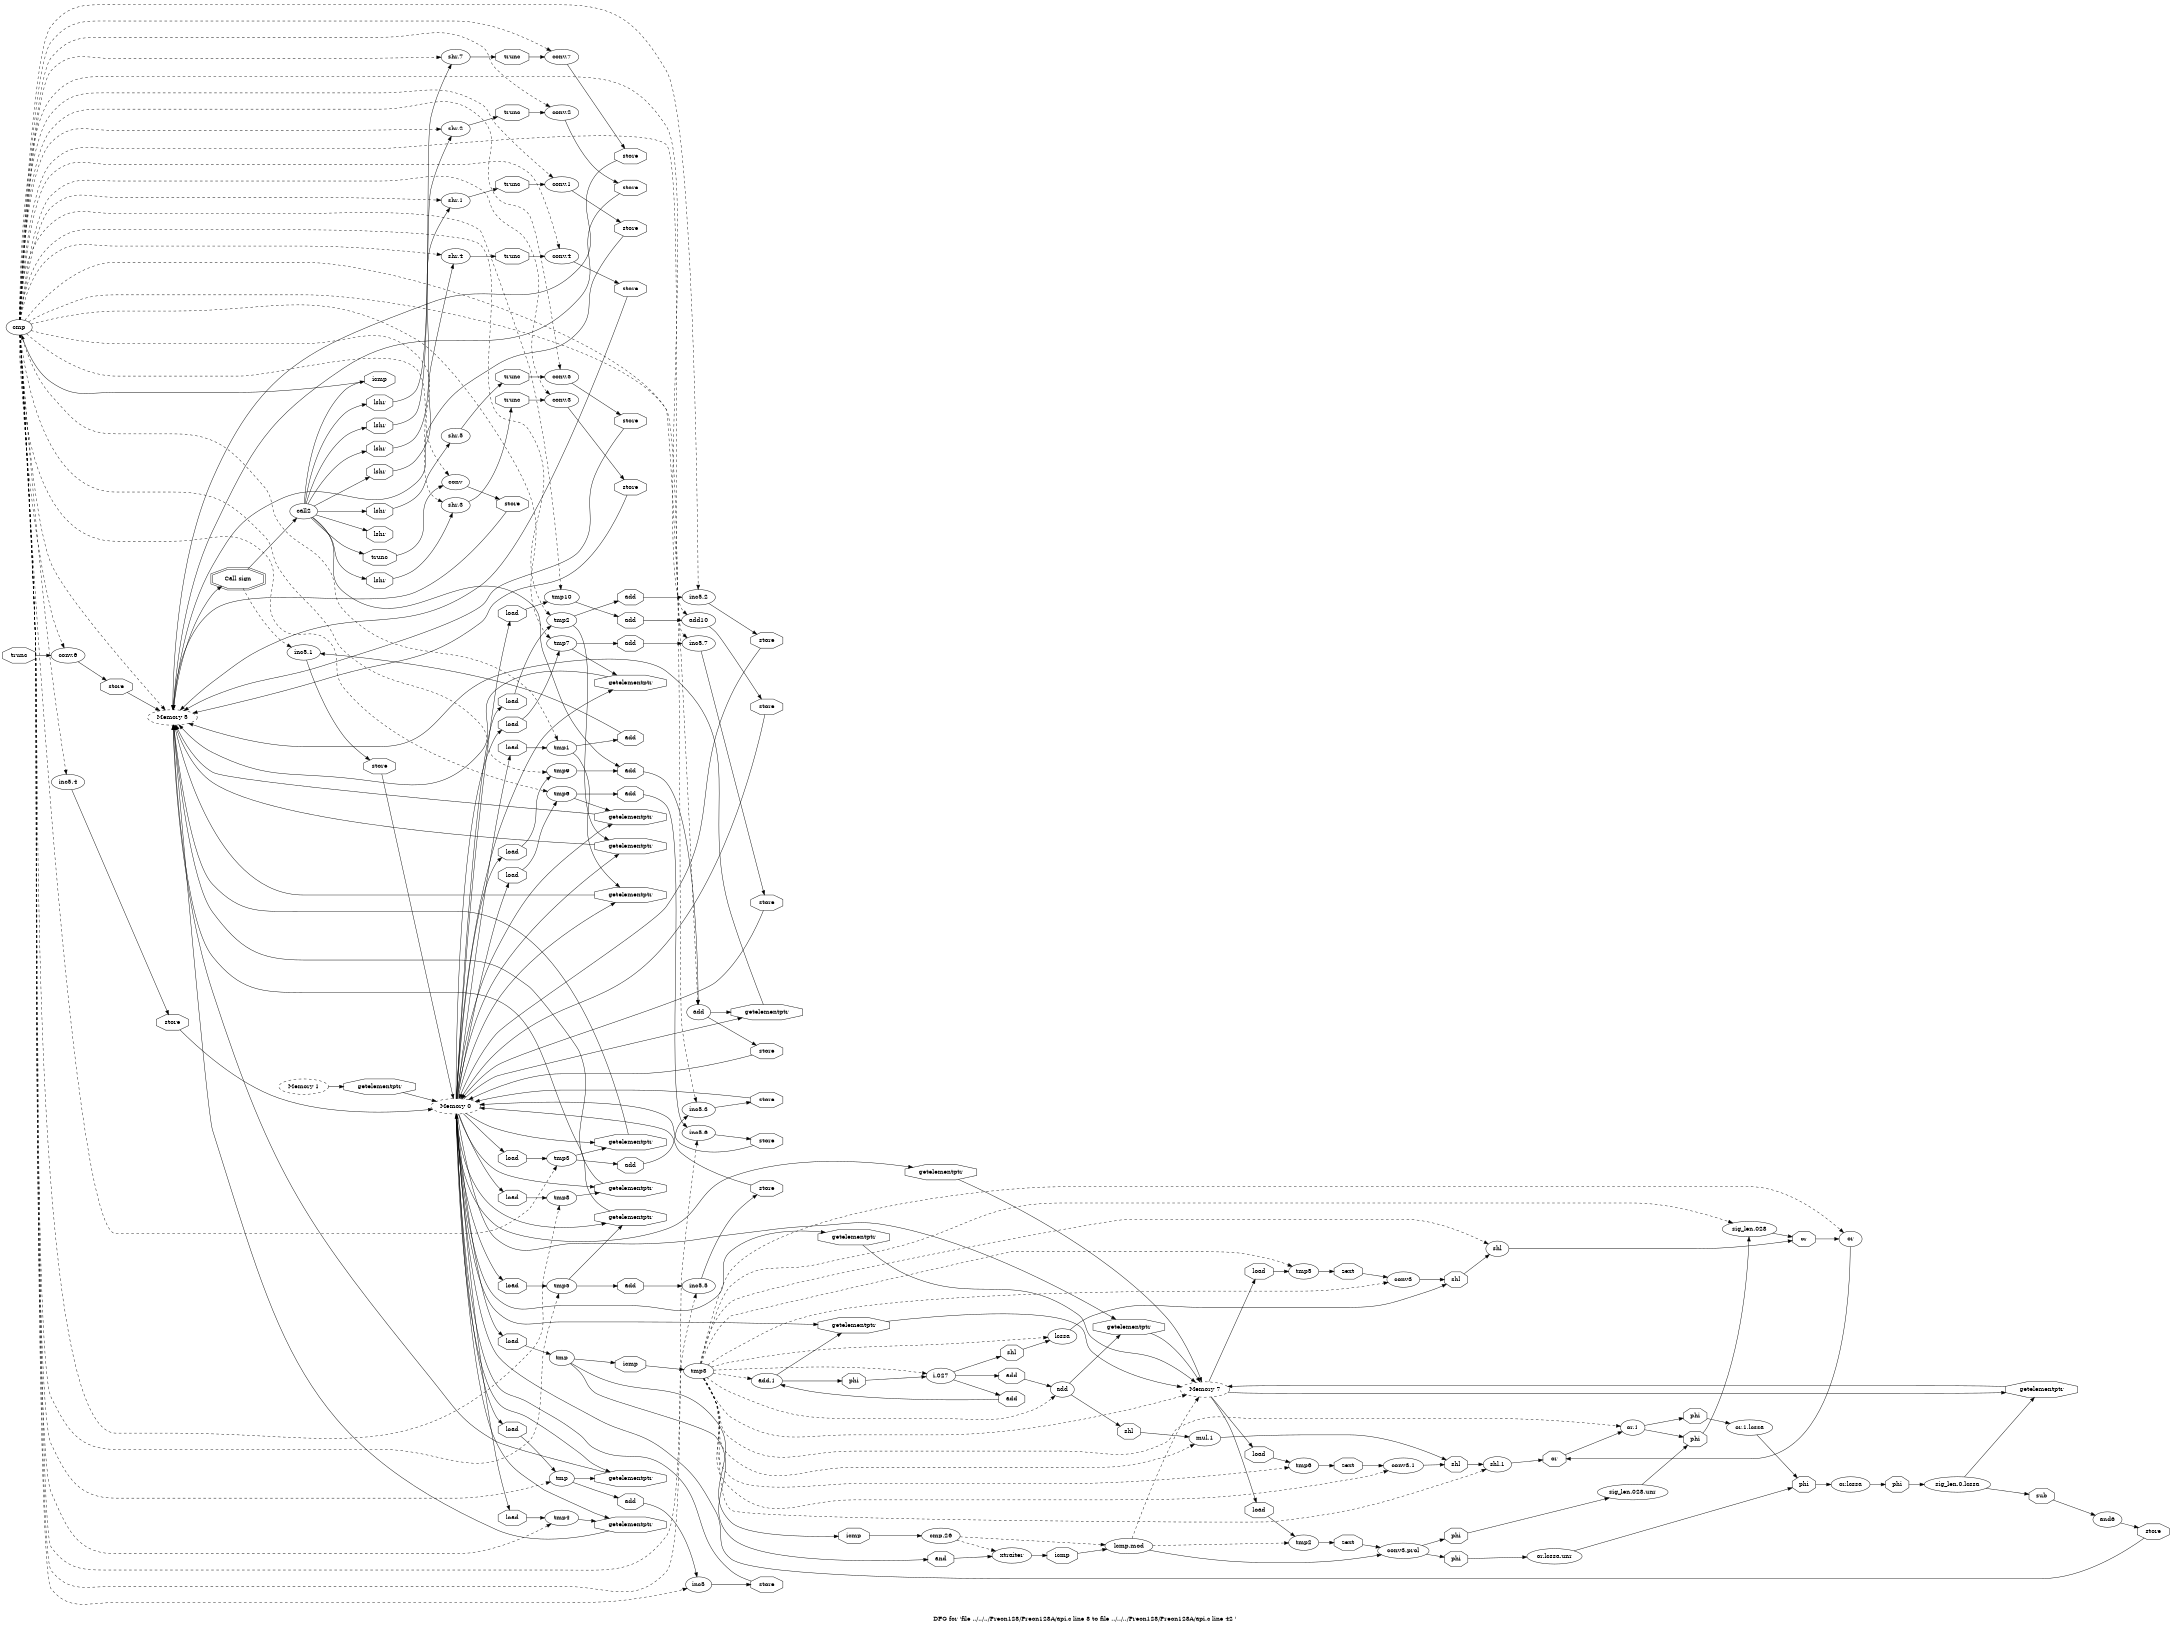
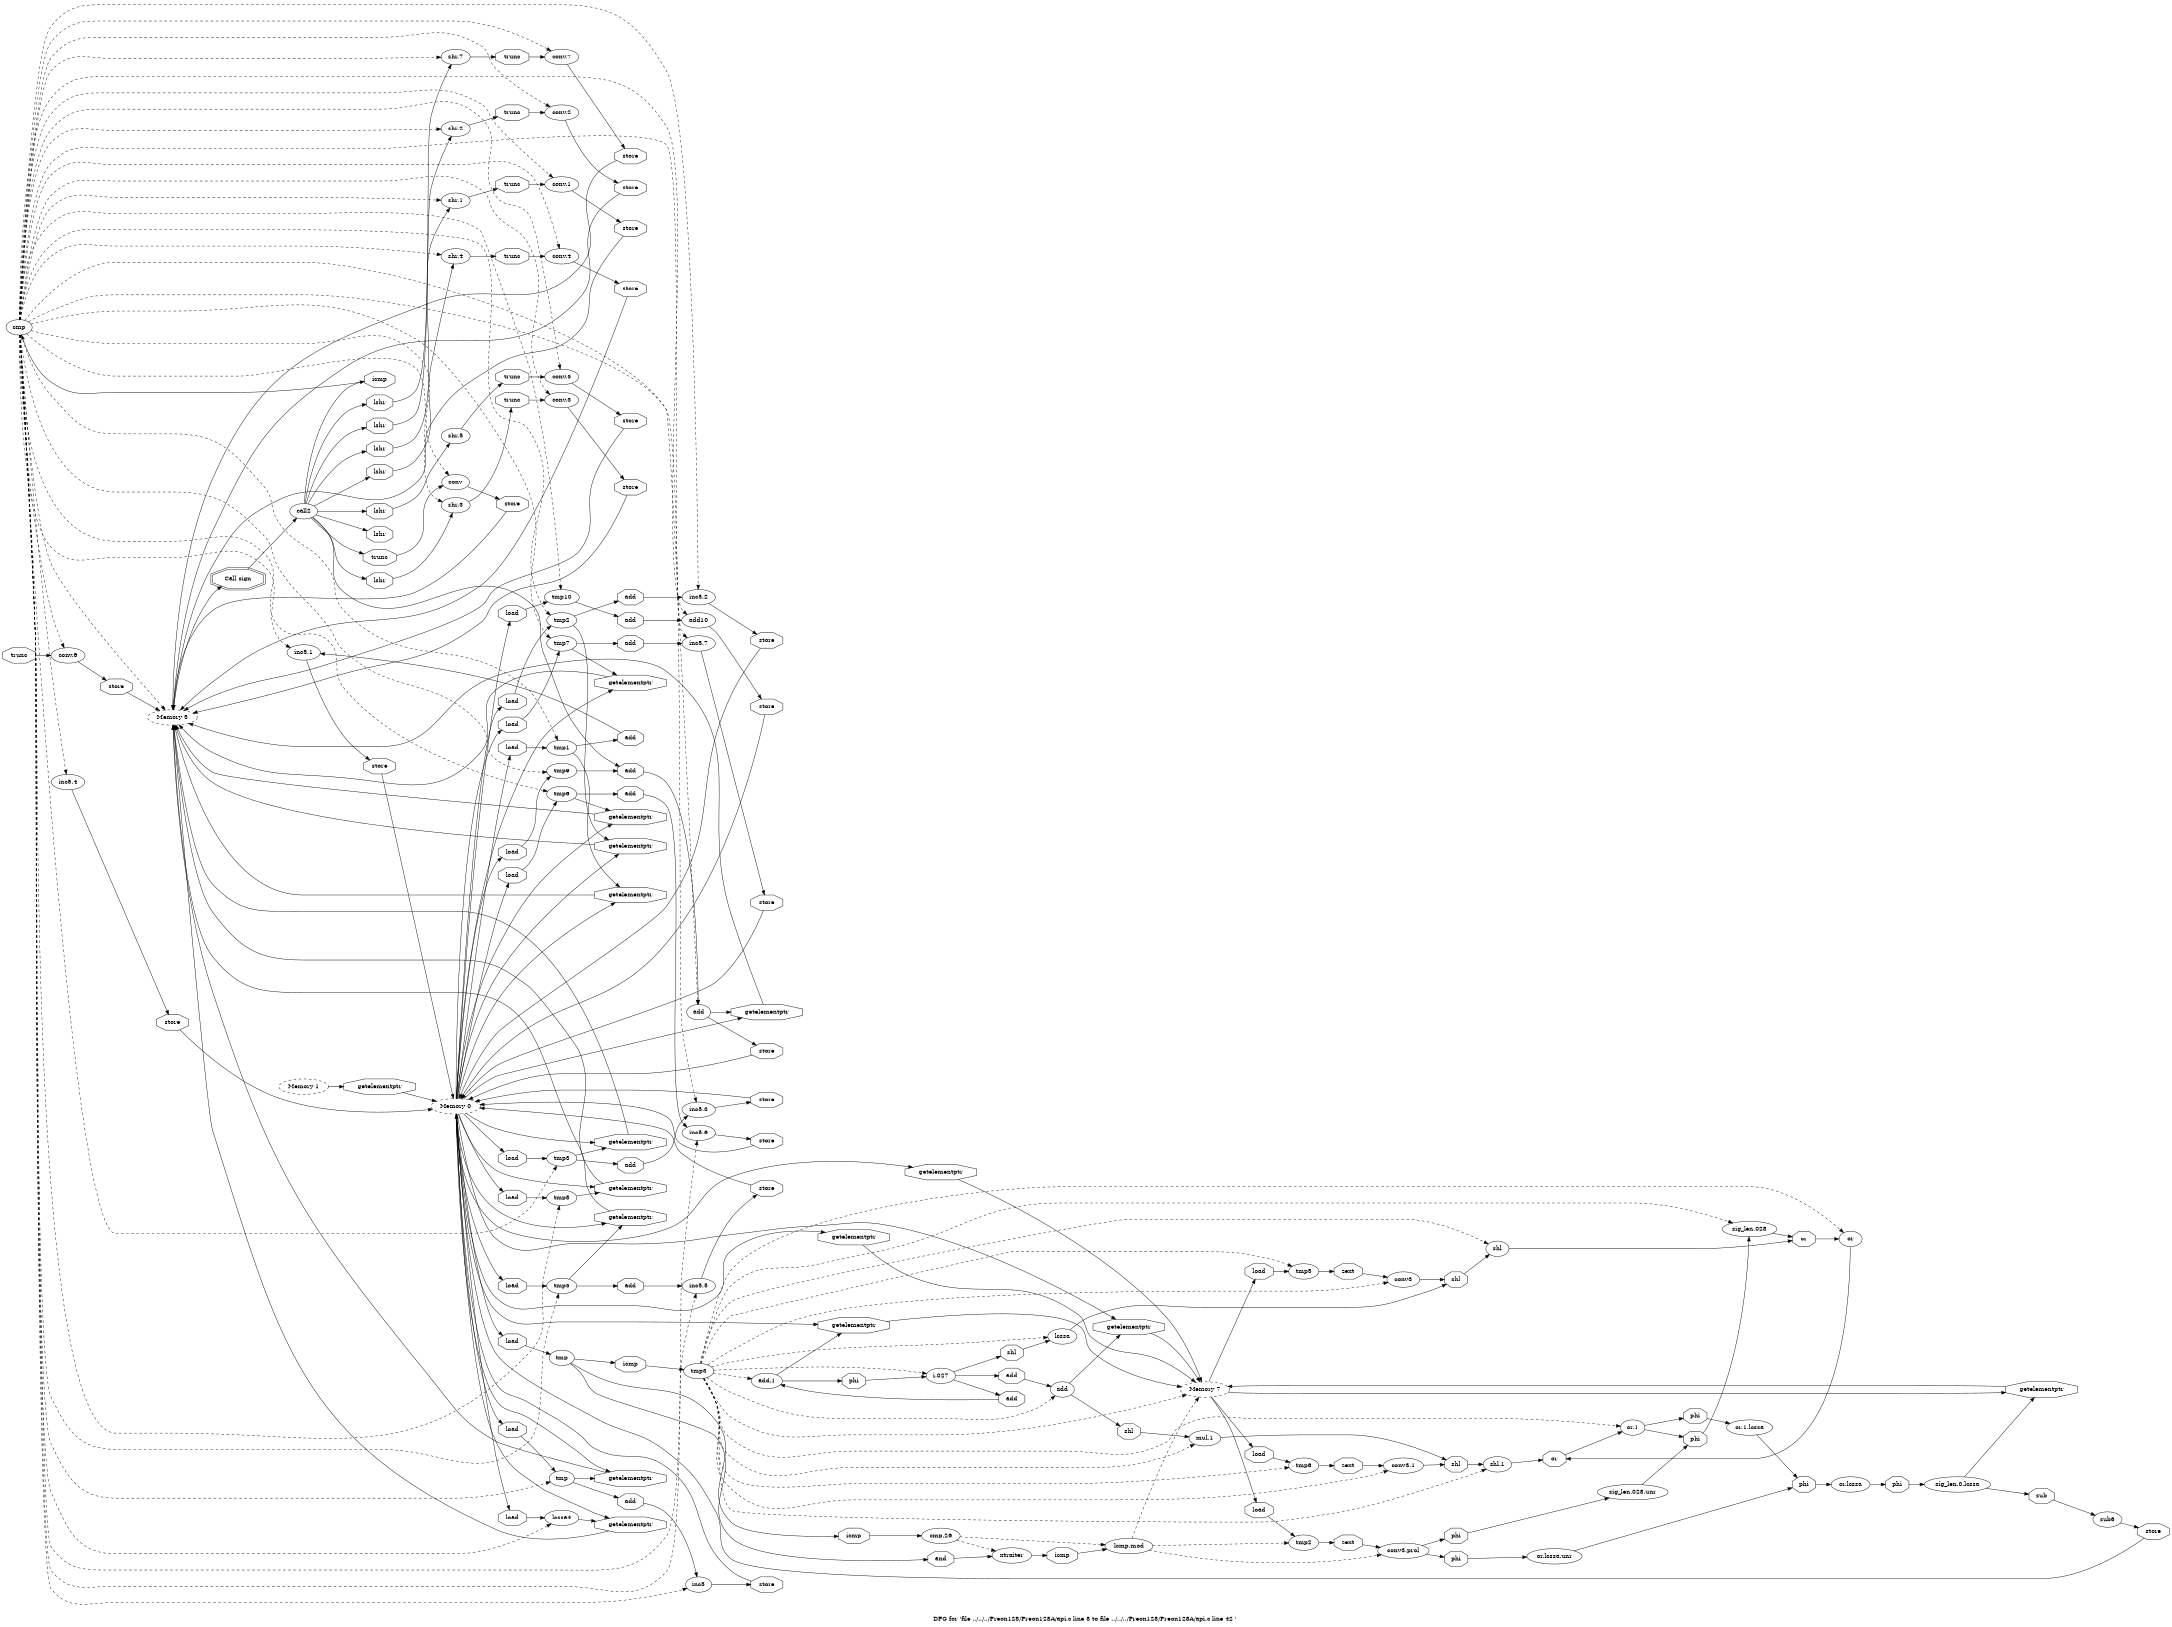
(262, 619) -> (93, 559)
(562, 1518) -> (562, 1518)
(2107, 1520) -> (2107, 1520)
(1263, 1562) -> (1263, 1562)
